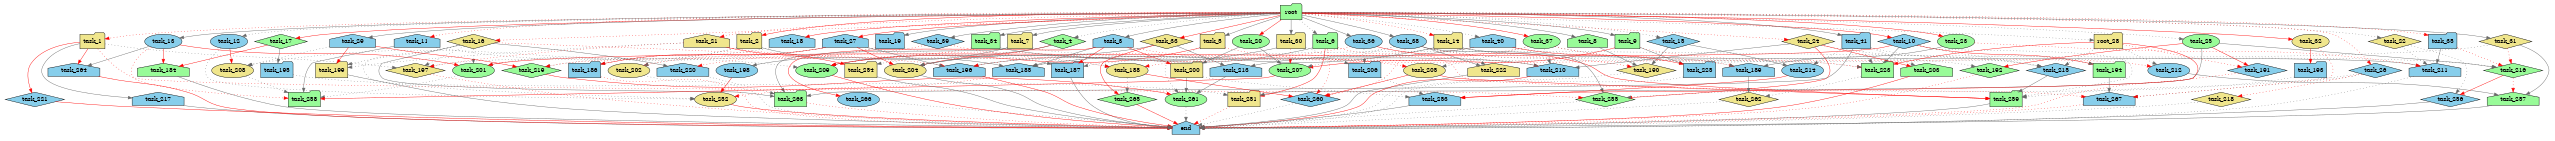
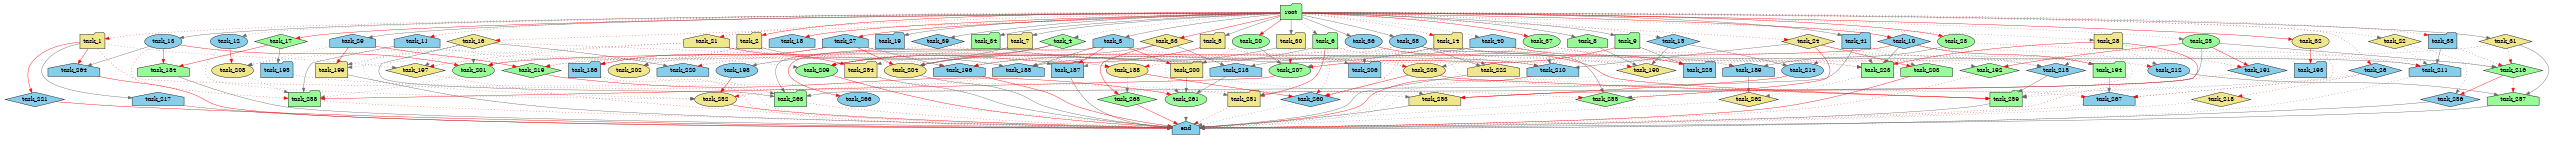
(2108, 41) -> (2108, 41)
(1227, 52) -> (1227, 52)
(1435, 99) -> (1435, 99)
none -> (596, 113)
